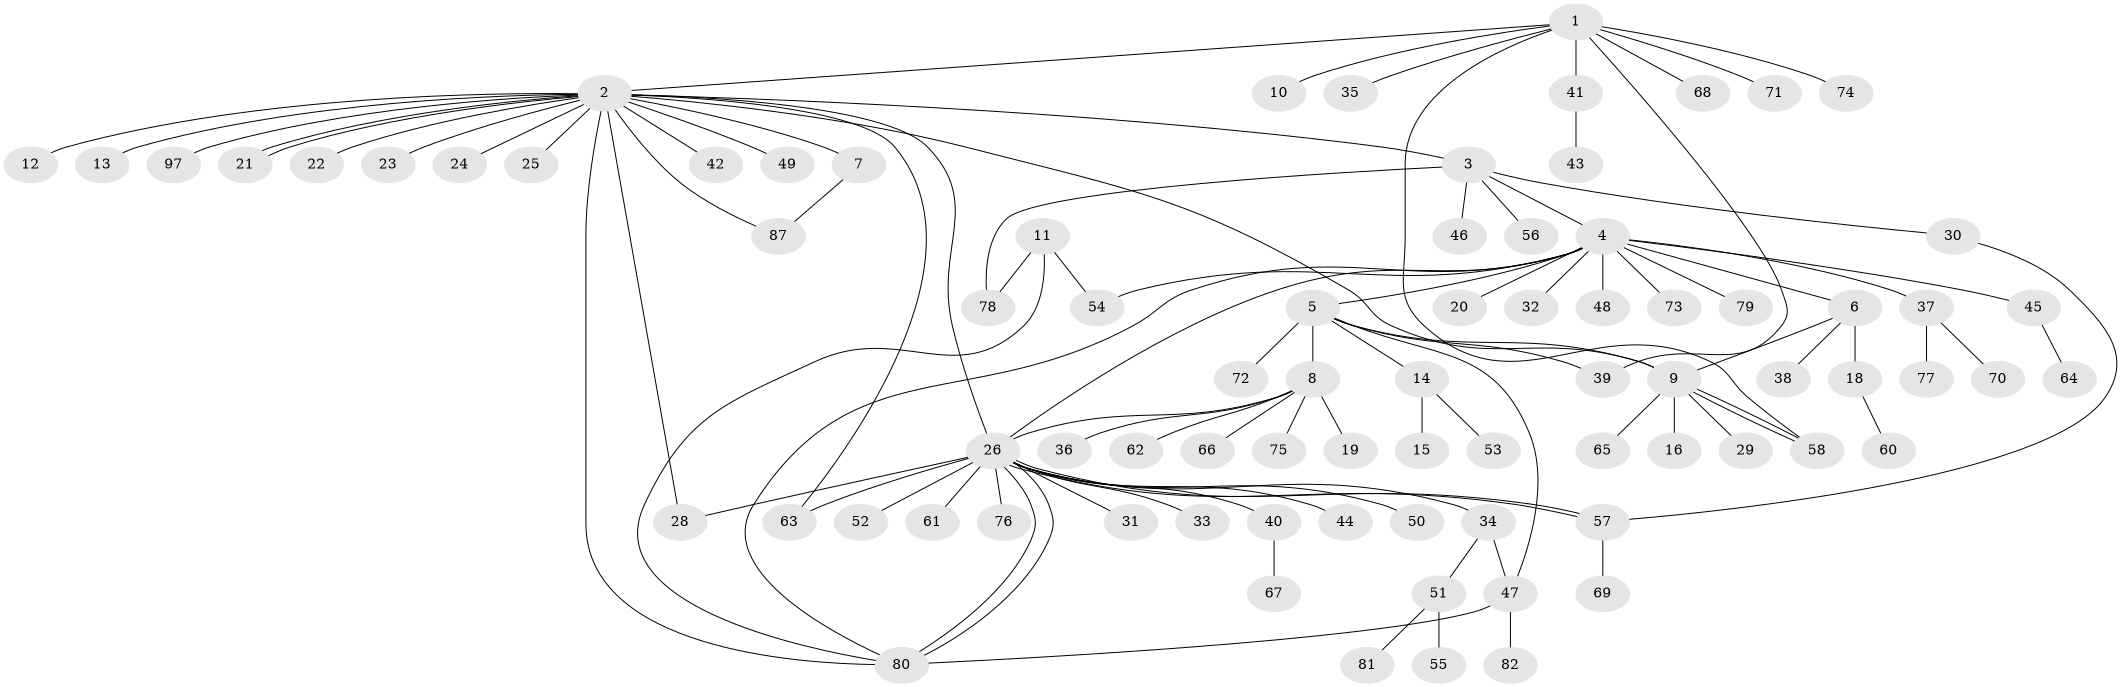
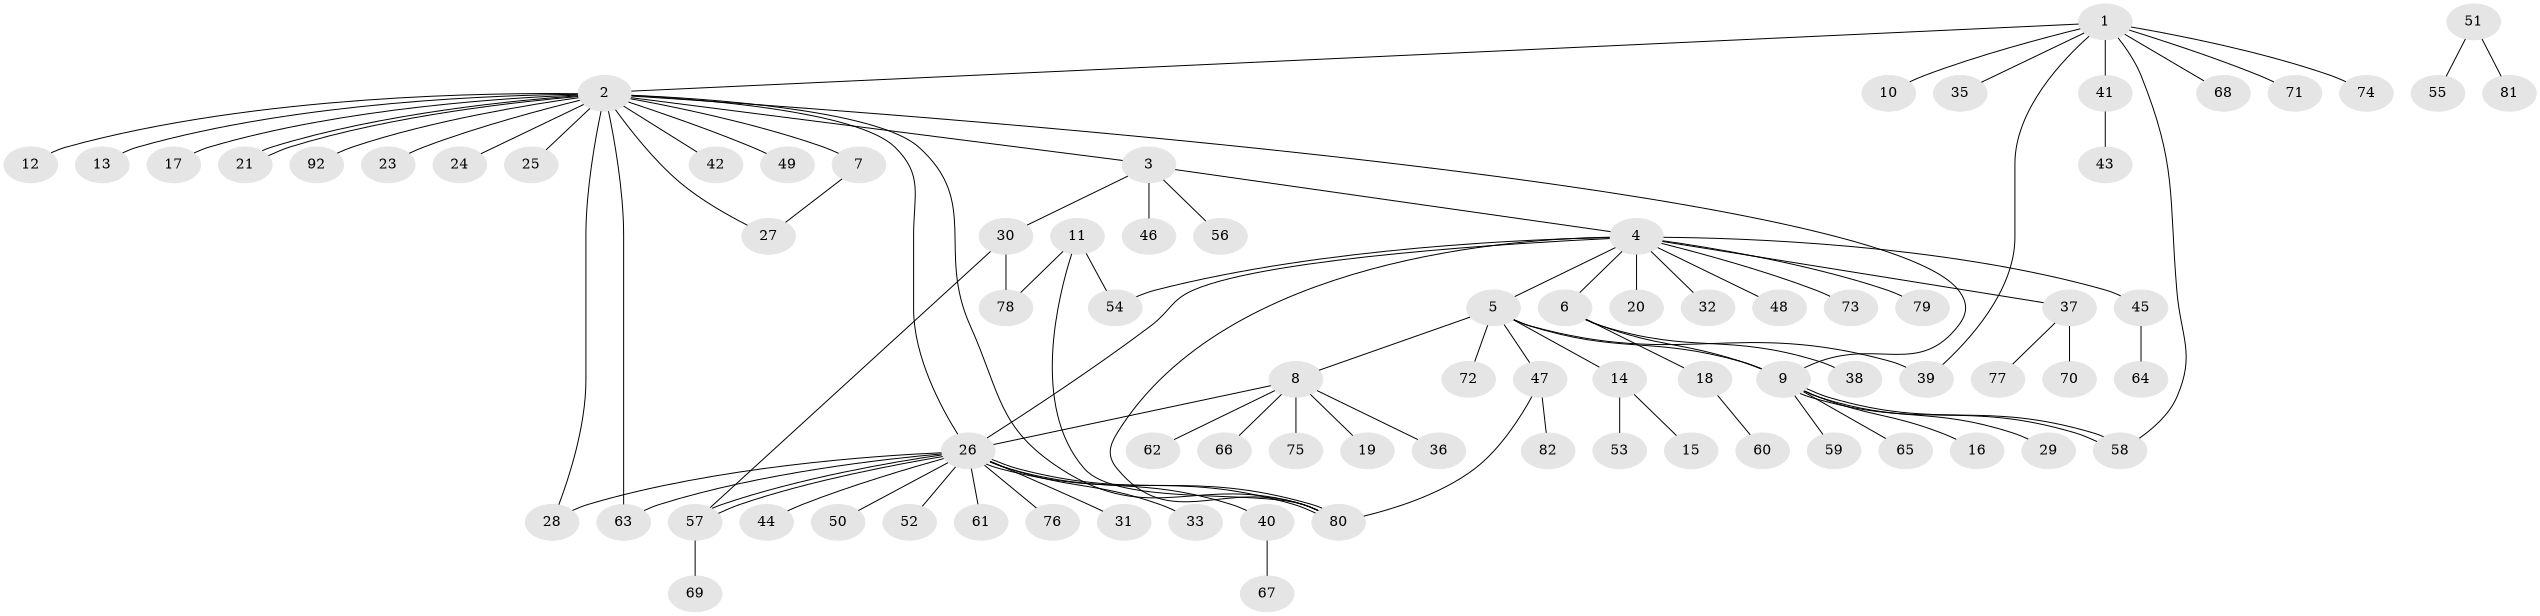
(174, 165) -> (174, 165)
(317, 165) -> (317, 165)
(1185, 185) -> (1006, 272)
(779, 236) -> (769, 236)
none -> (1834, 451)
(1489, 522) -> none
